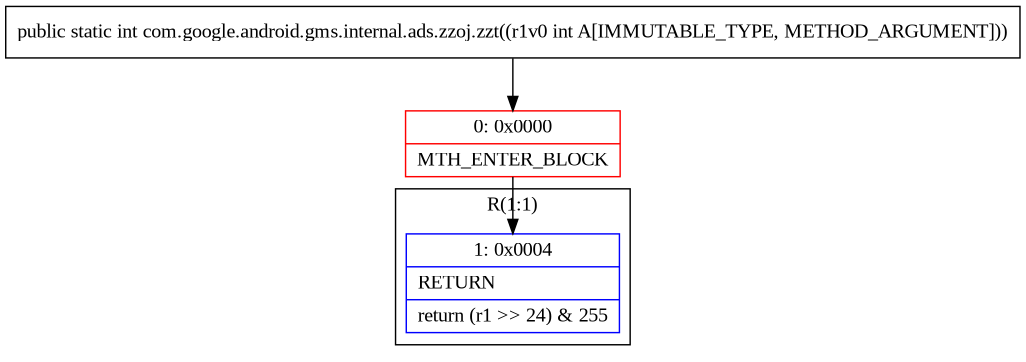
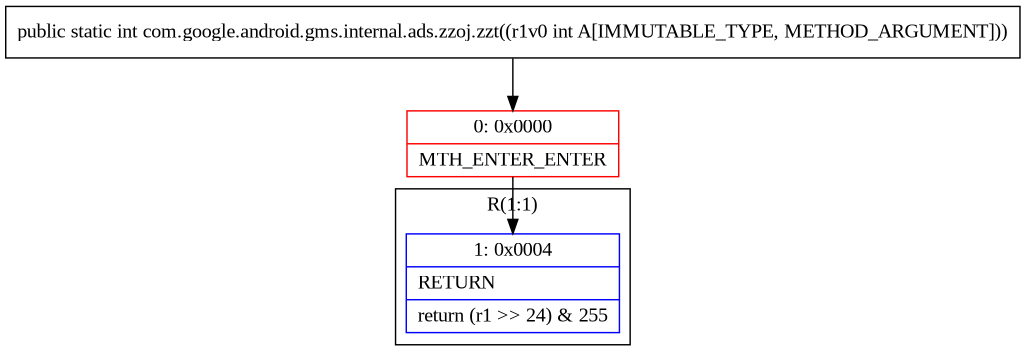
(513, 160) -> (513, 160)
